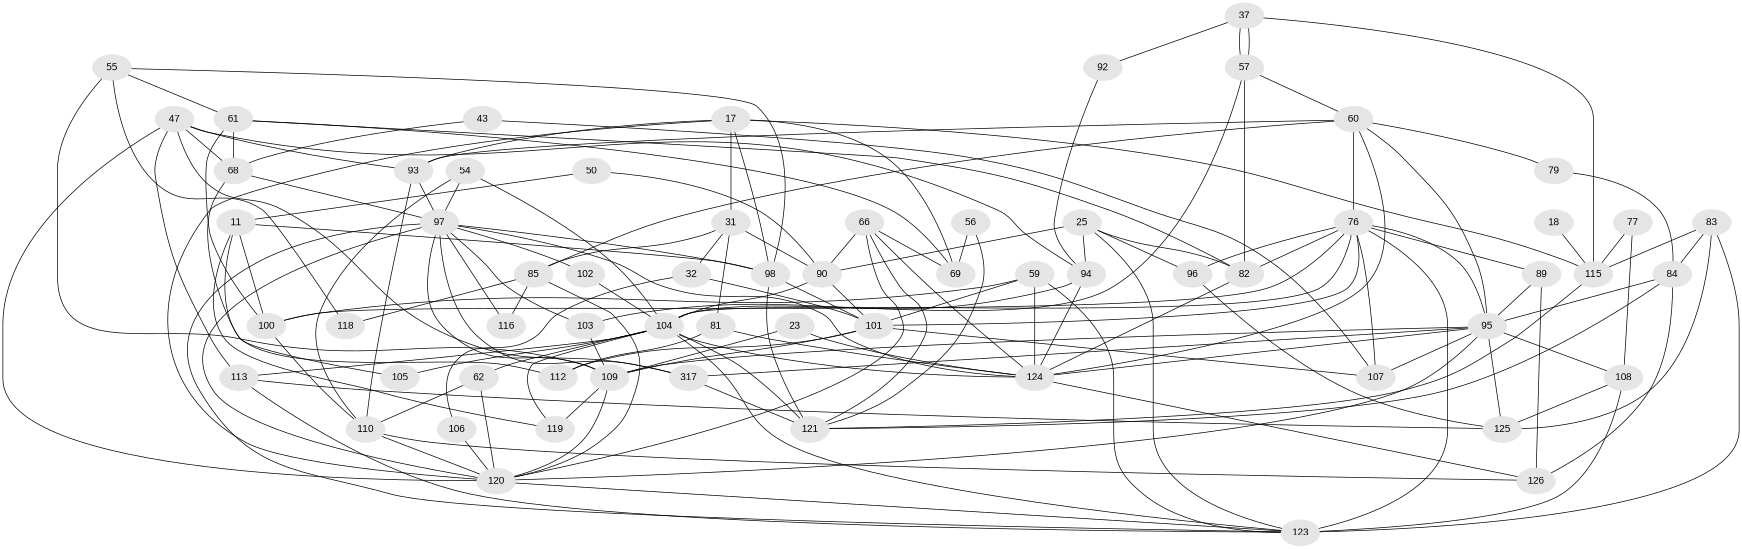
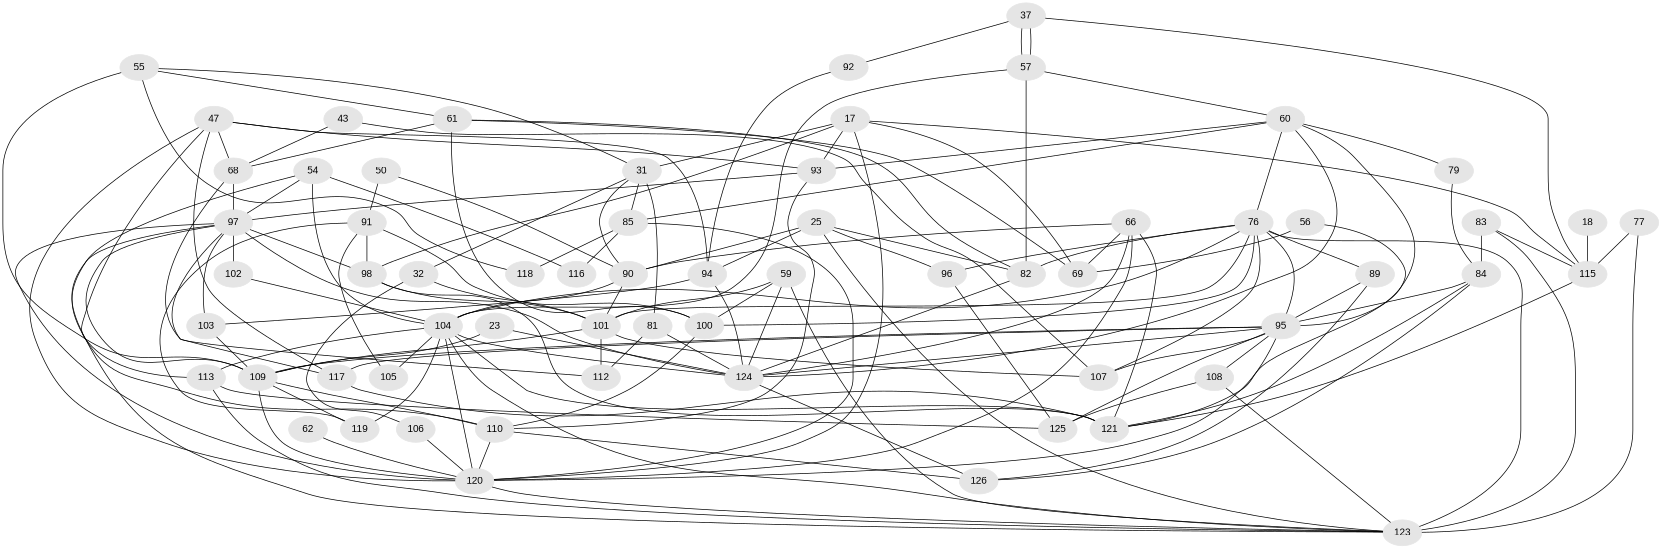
(527, 83) -> (398, 90)
(236, 223) -> (367, 223)
(473, 274) -> (446, 220)
(1628, 297) -> (1626, 460)
(570, 349) -> (459, 404)
(689, 378) -> (337, 378)
(1662, 378) -> none
(416, 406) -> (346, 398)
